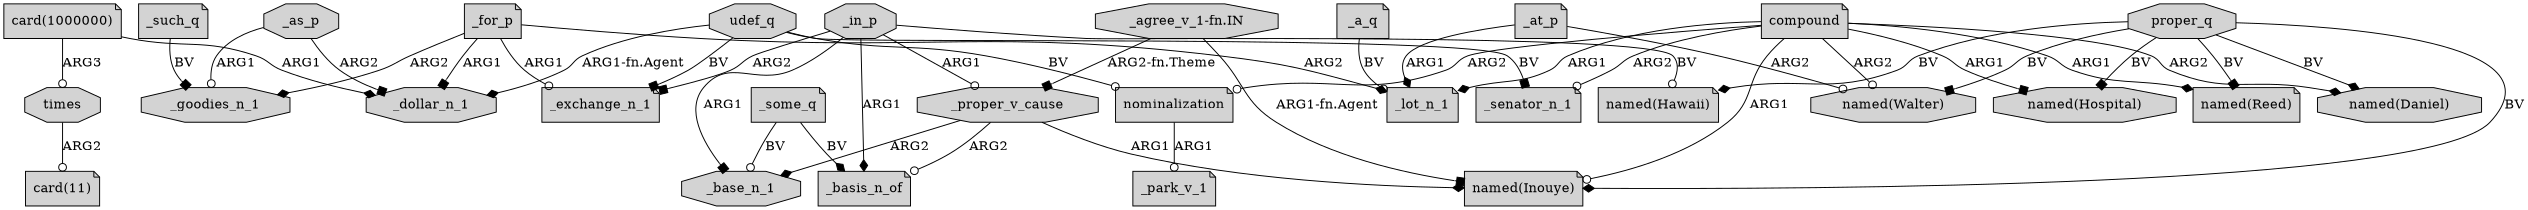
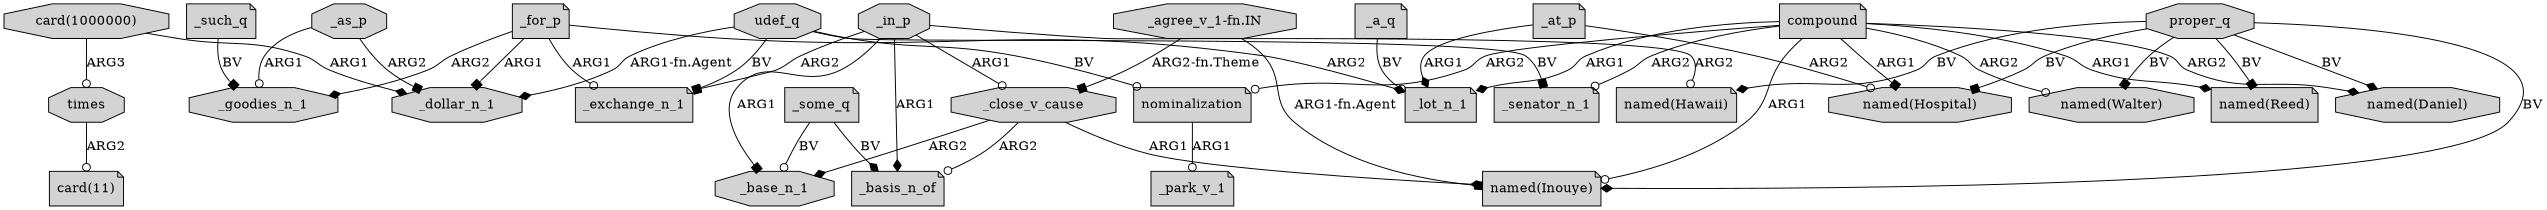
(63, 21) -> (86, 21)
(1704, 53) -> (1727, 50)
(1687, 63) -> (1715, 63)
(1008, 105) -> (1034, 105)
